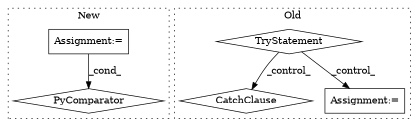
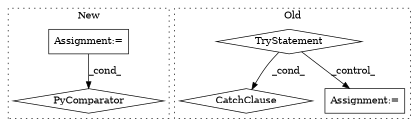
(288, 71) -> (288, 71)
